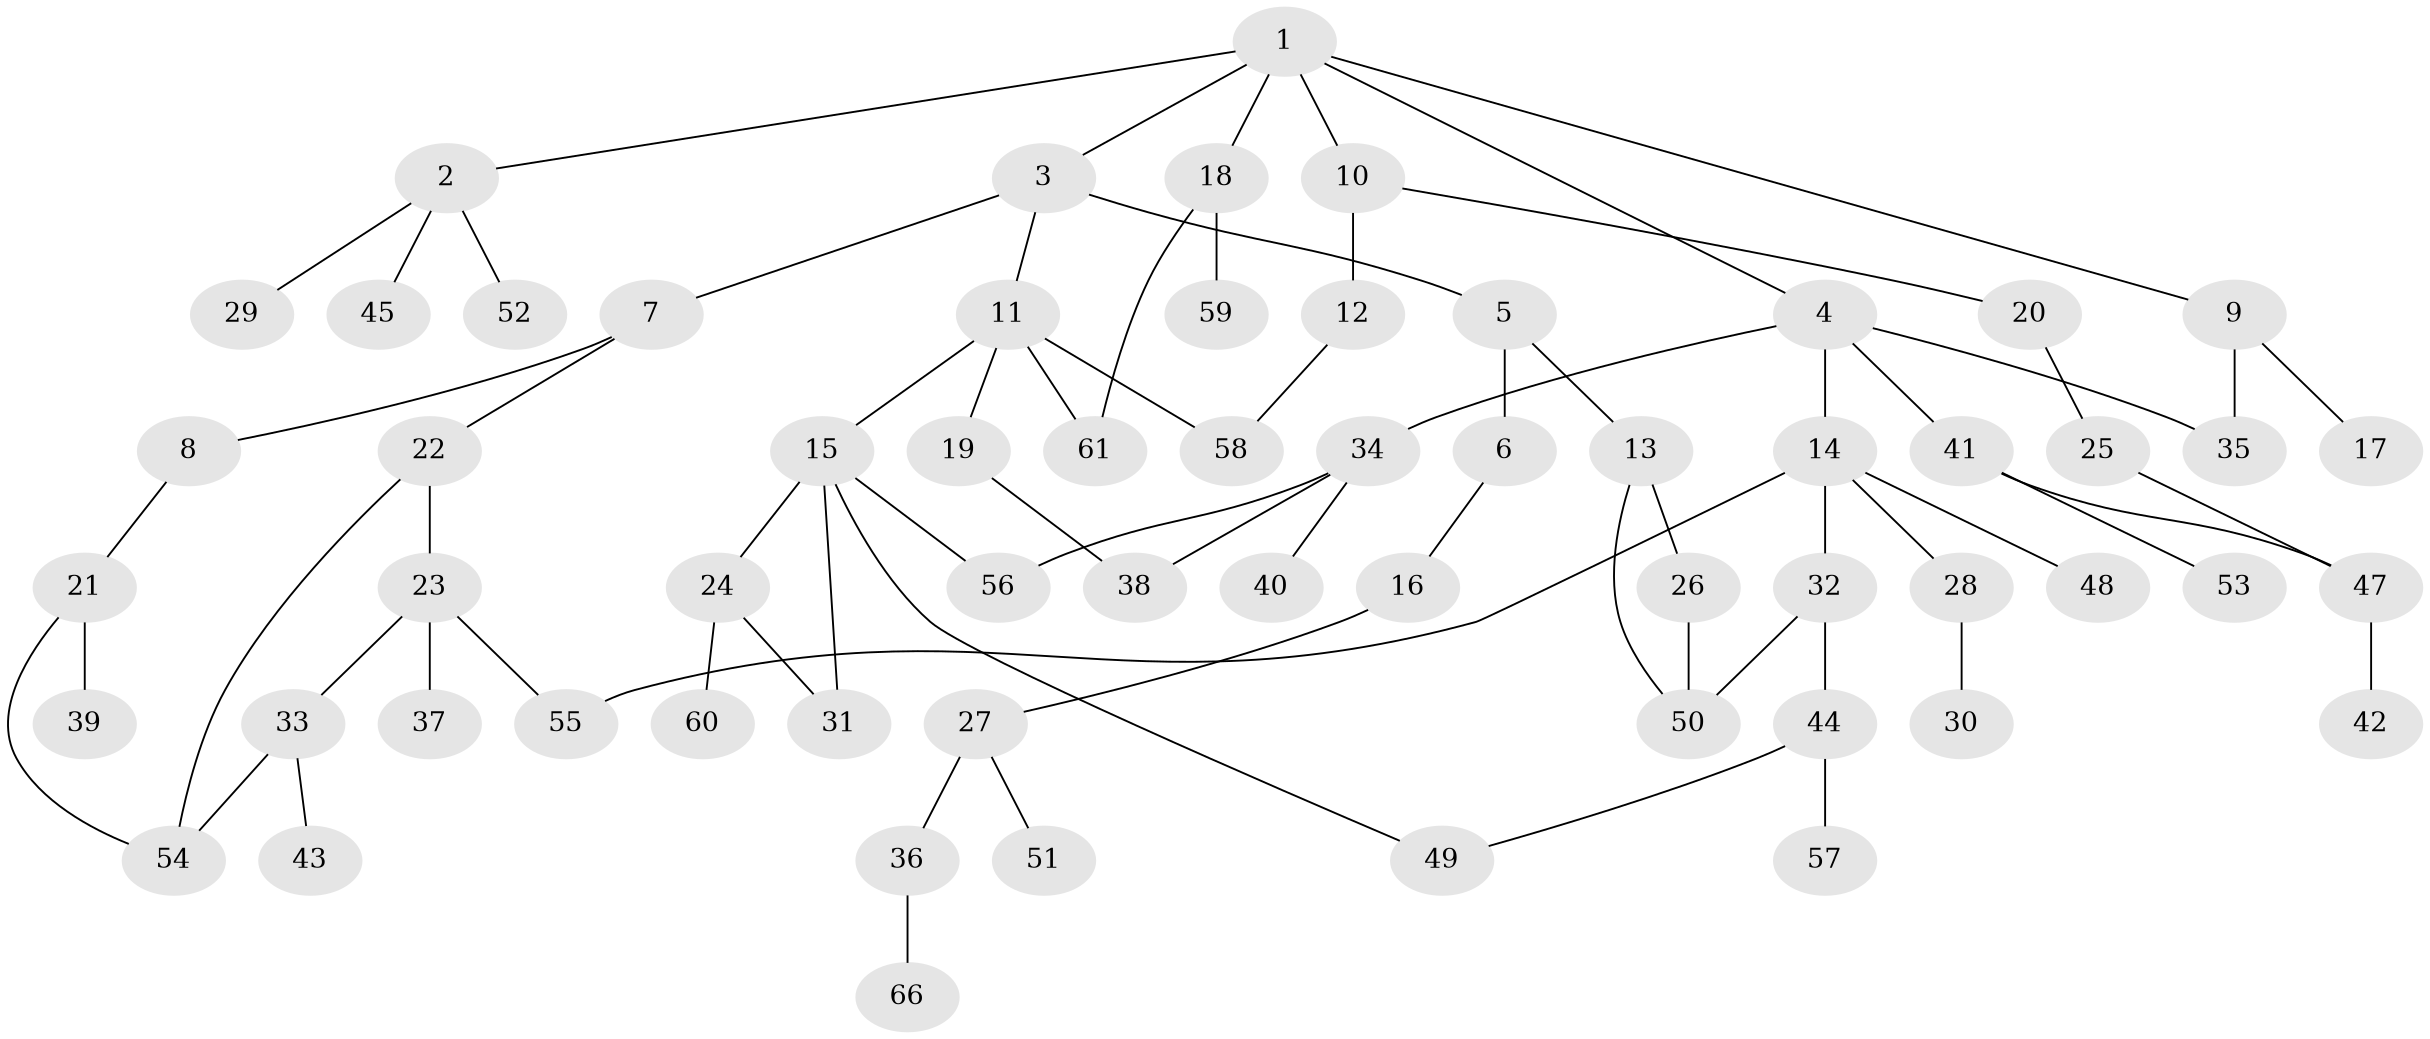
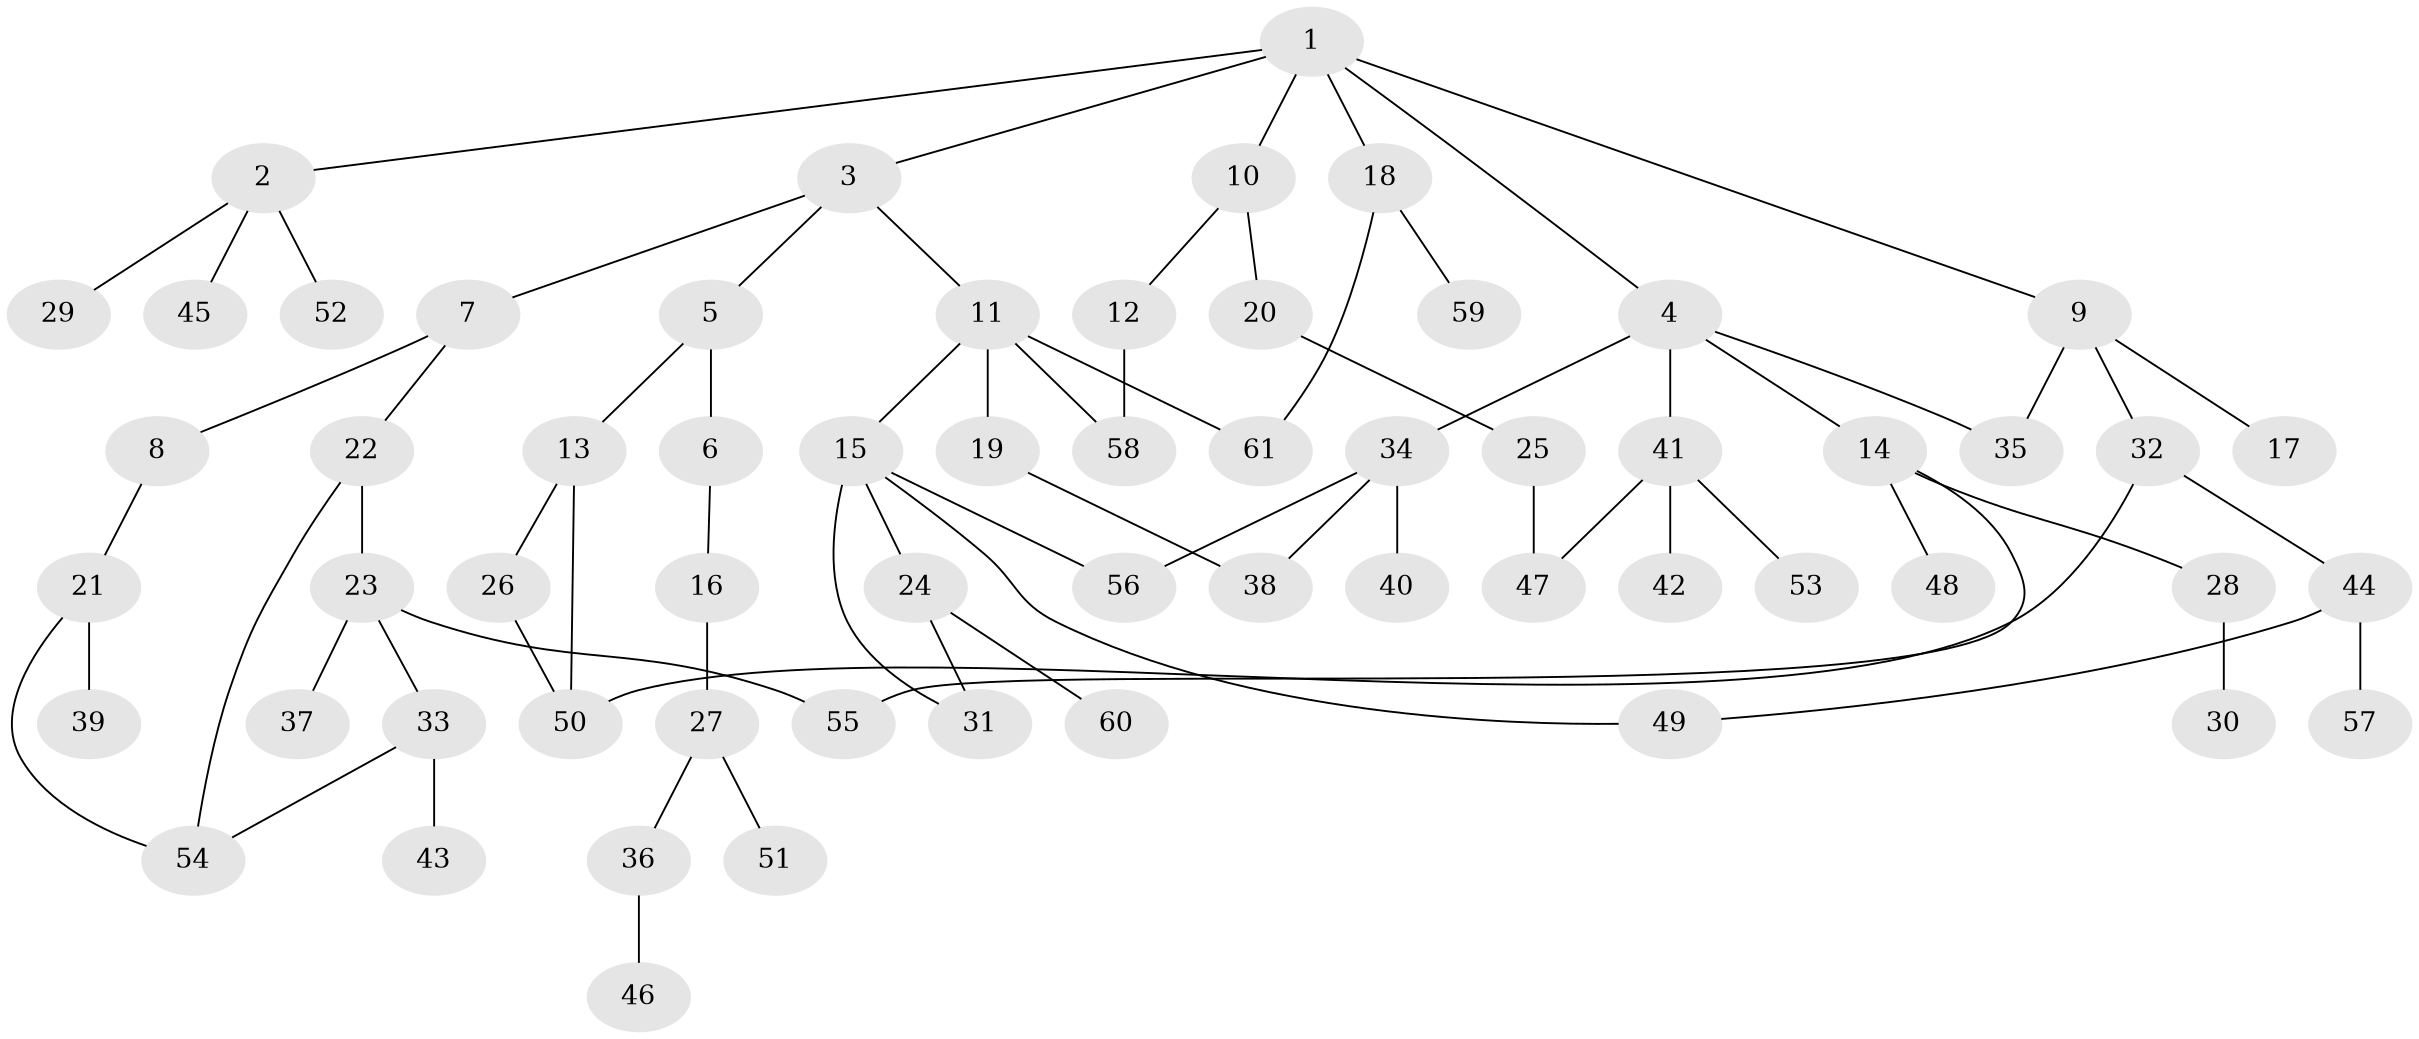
(1825, 520) -> (2114, 383)
(2371, 656) -> (1670, 520)
(908, 997) -> (639, 997)
